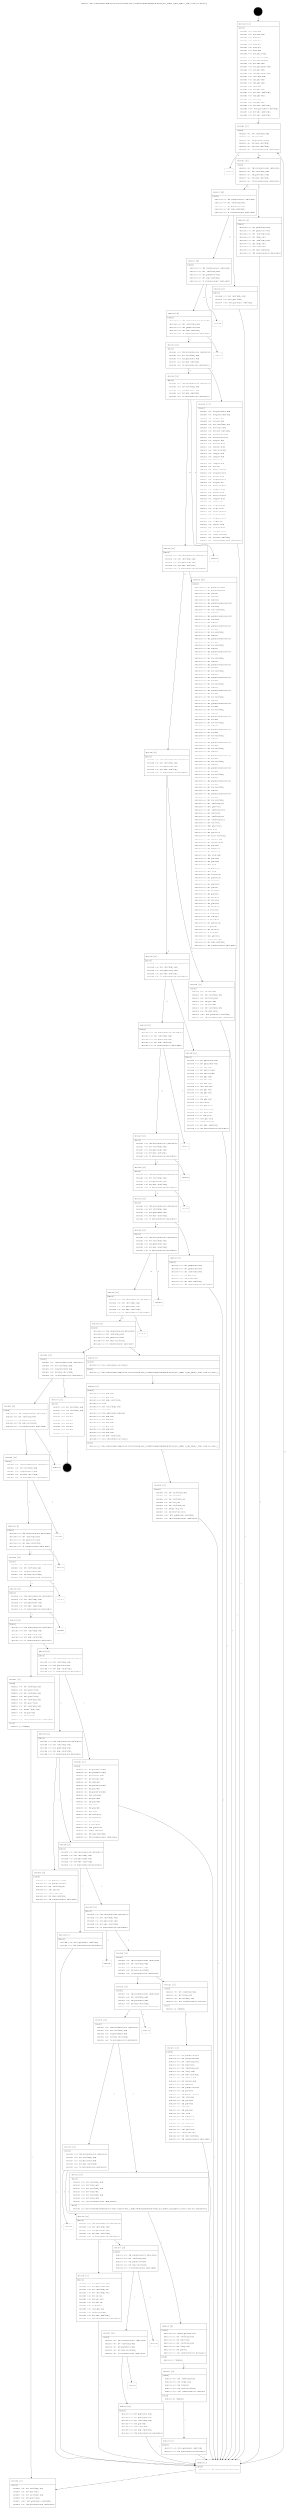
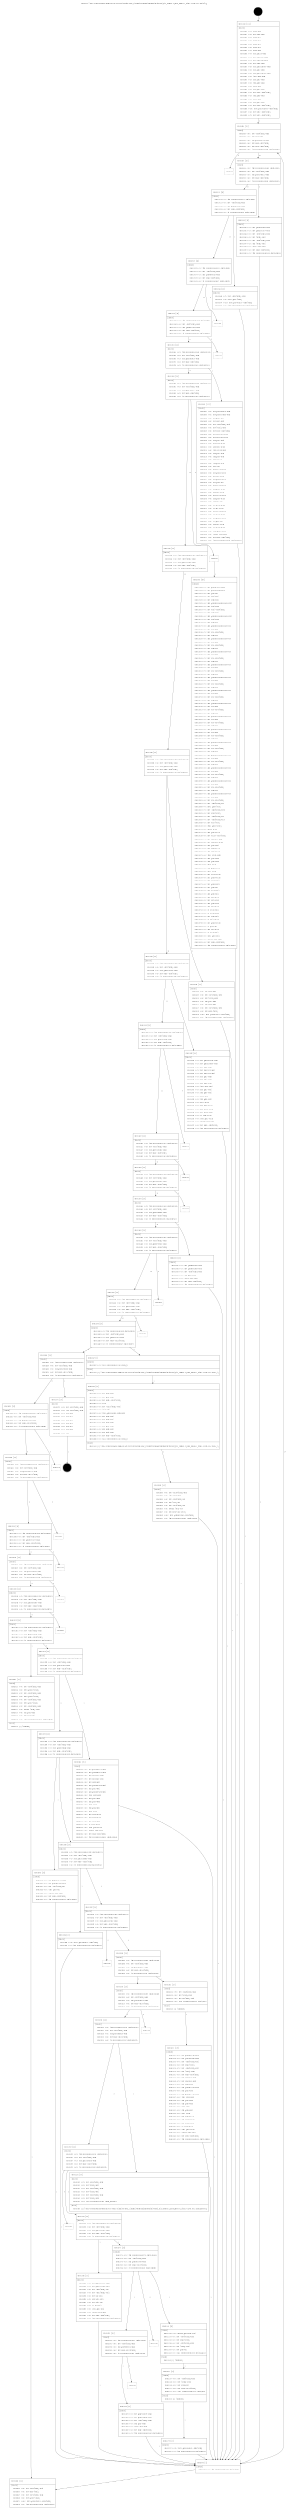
(190, 576) -> (214, 569)
(168, 2266) -> (160, 2296)
